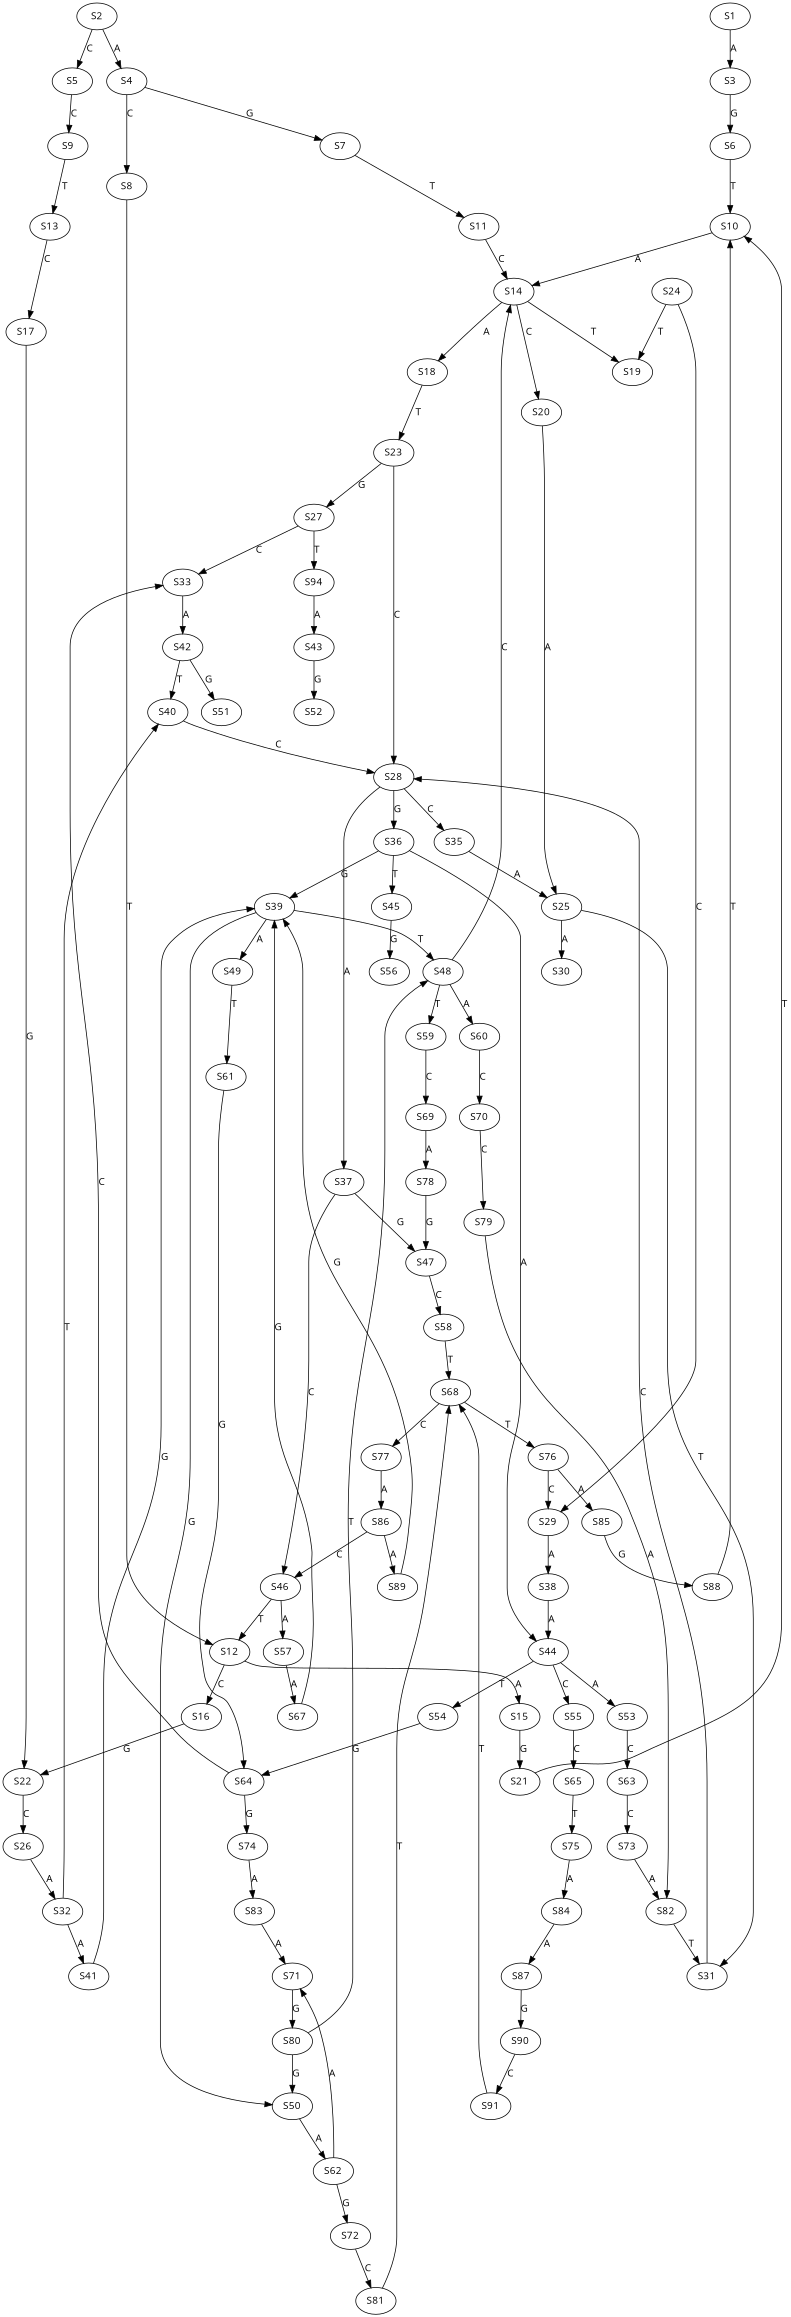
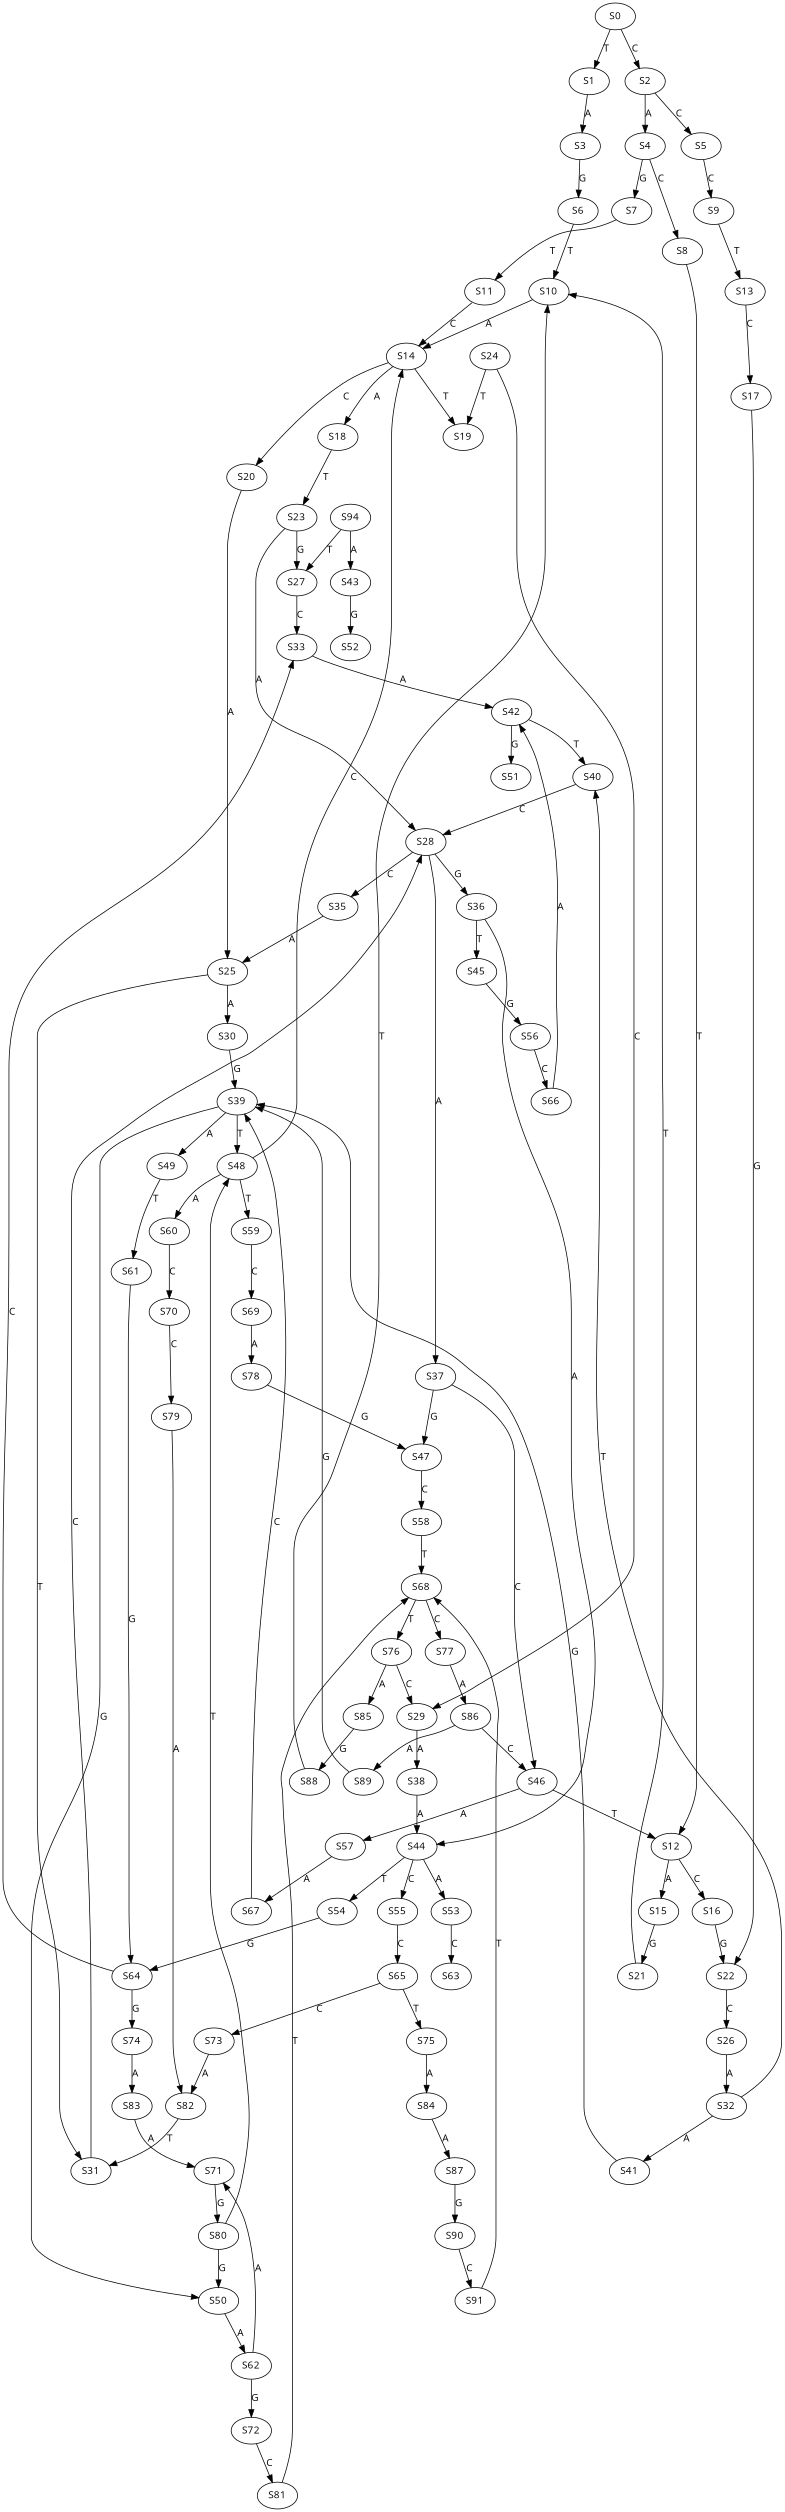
none -> (615, 16)
(314, 546) -> (326, 547)
(398, 615) -> (260, 680)
(337, 873) -> (232, 1068)
none -> (551, 1102)
(279, 1328) -> (277, 1522)
(627, 1810) -> (309, 2008)
